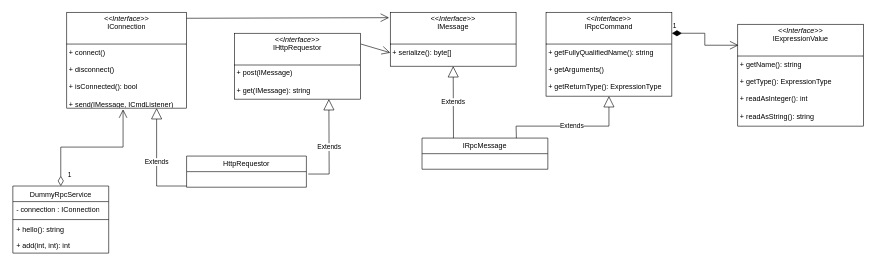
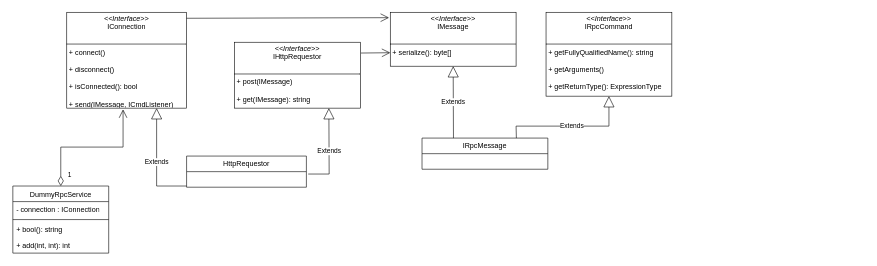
(734, 45) -> none
(297, 66) -> (297, 75)
(801, 75) -> none
(45, 231) -> (43, 231)
